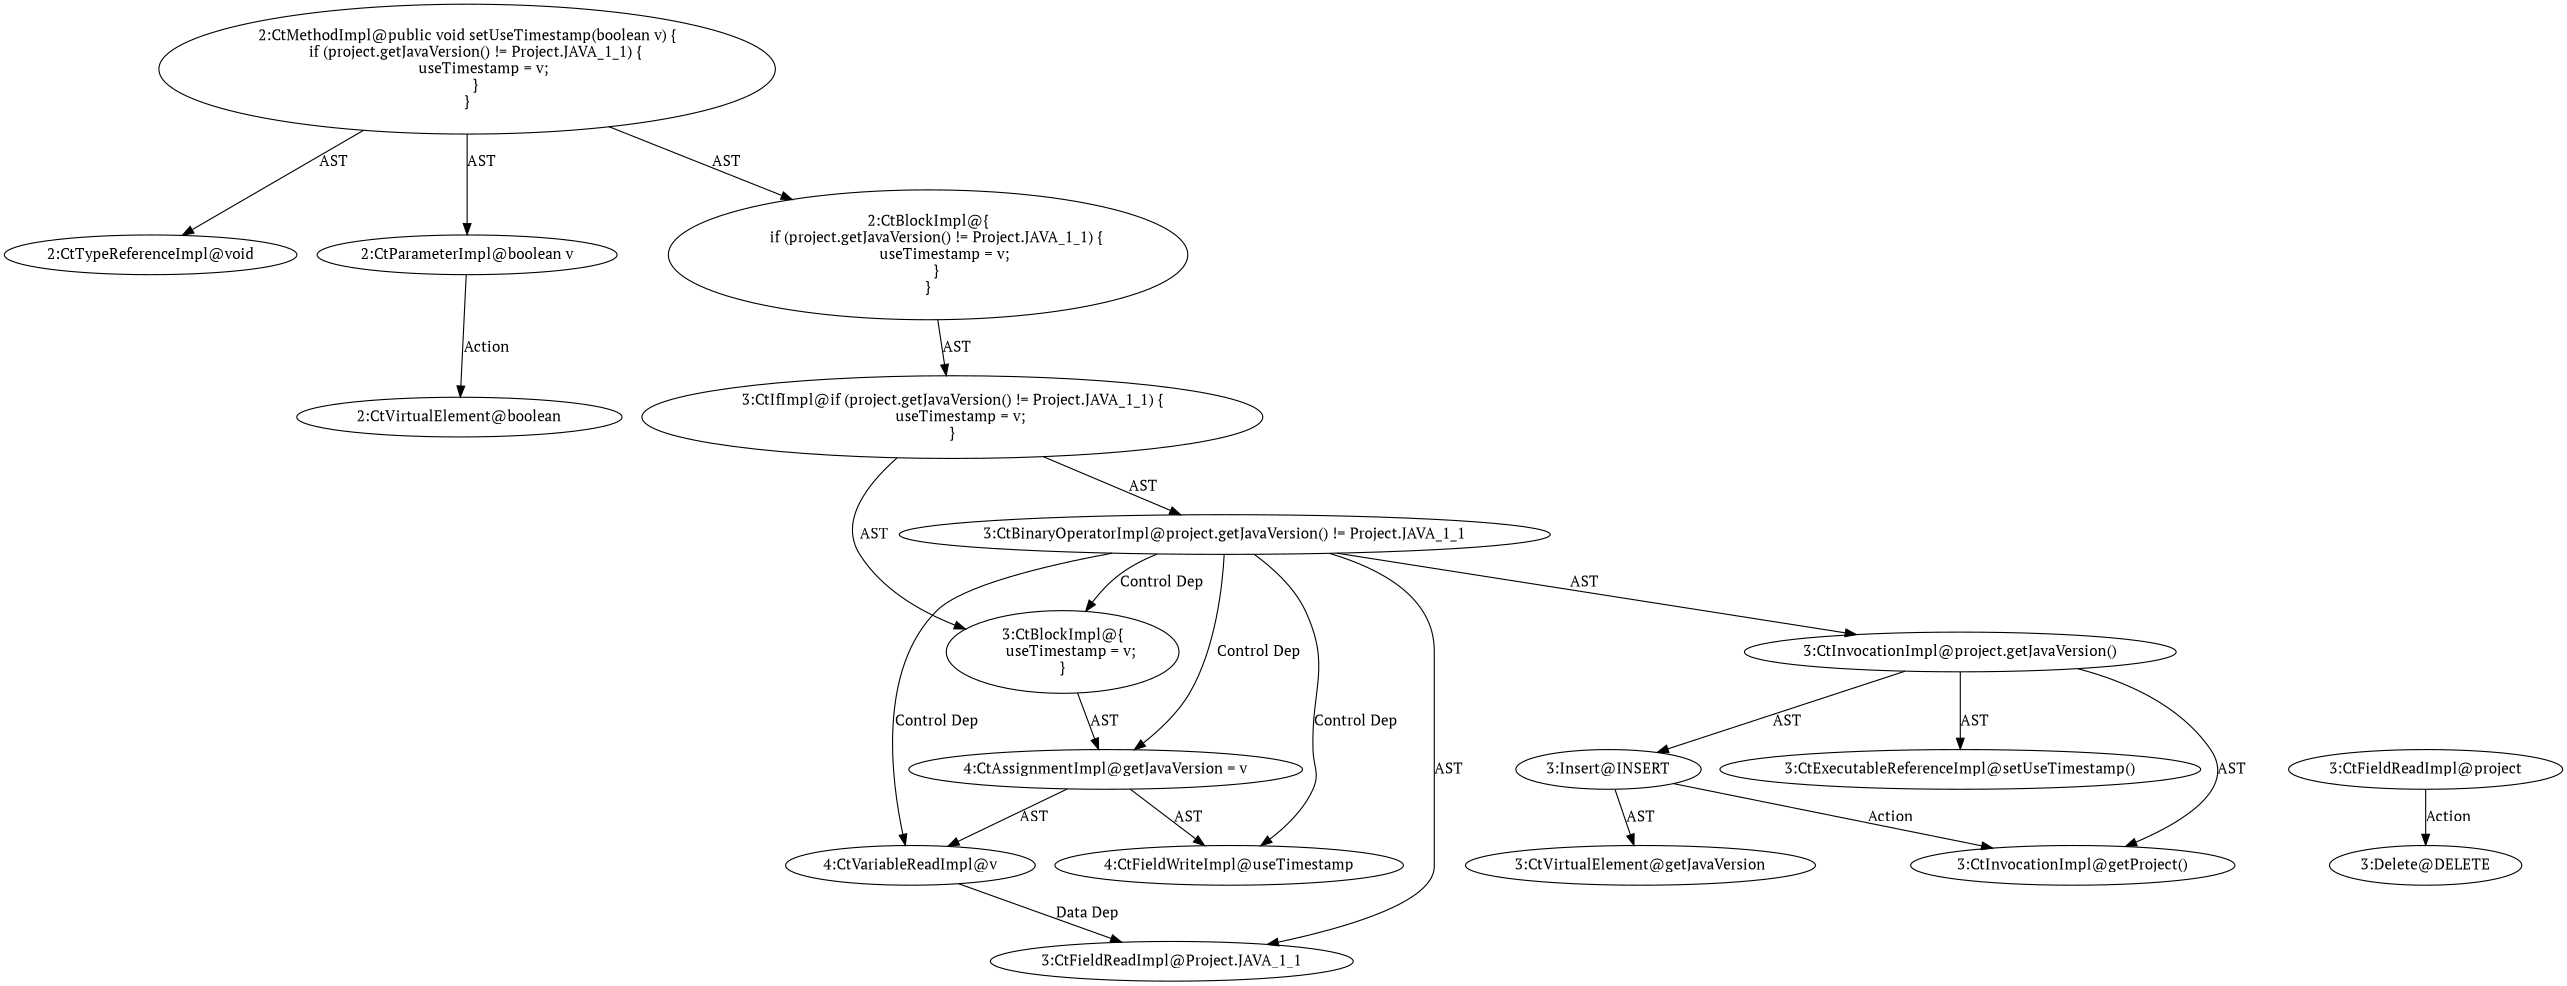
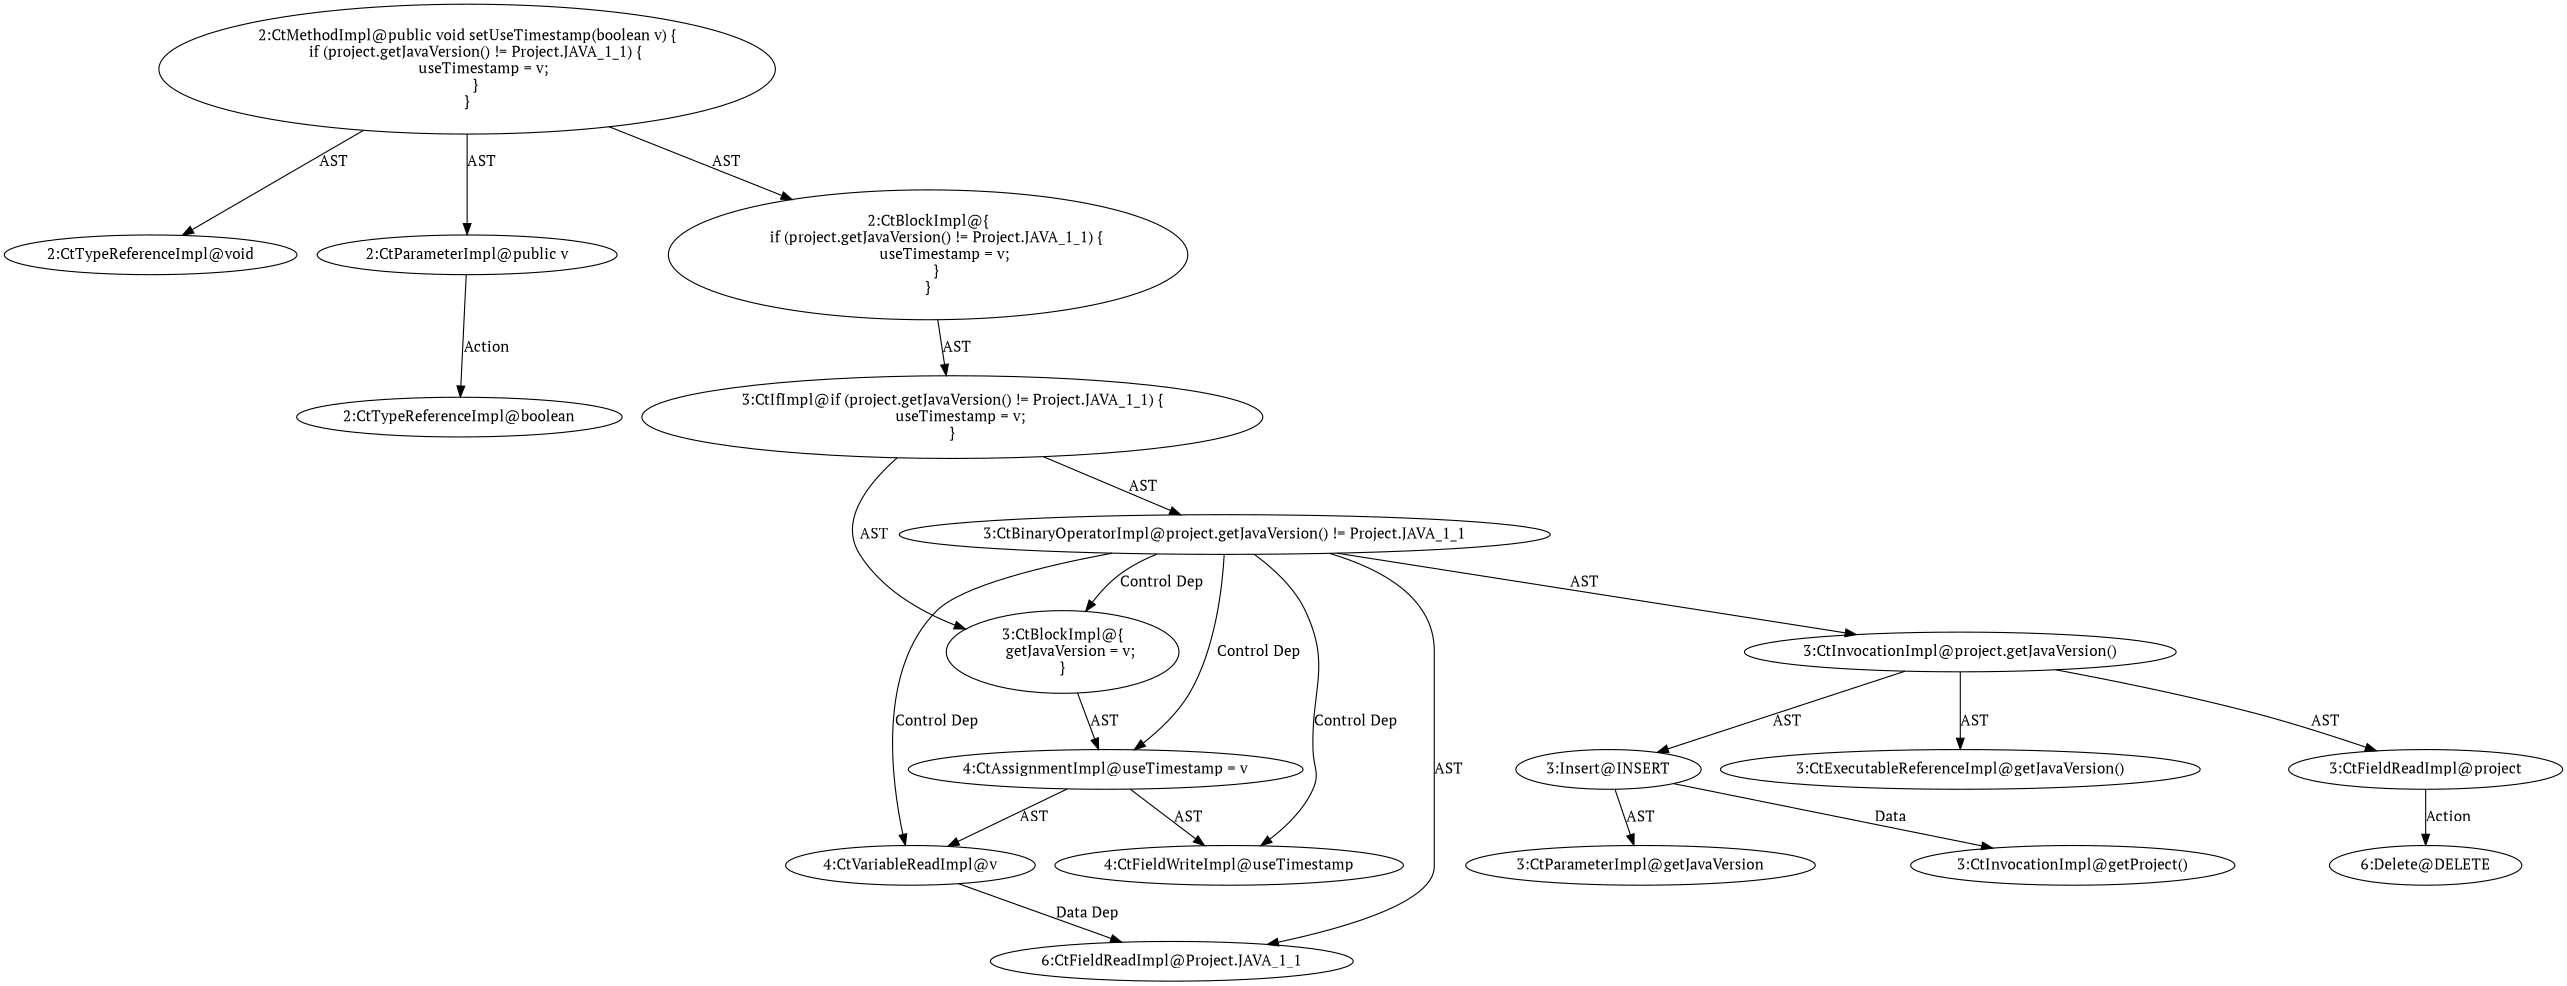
(467, 255) -> (467, 255)
(459, 417) -> (459, 417)
(1063, 652) -> (1063, 652)
(2204, 741) -> (2212, 703)
(1106, 769) -> (1106, 769)
(1960, 769) -> (1960, 769)
(1891, 817) -> (1891, 817)
(1640, 865) -> (1640, 865)
(2426, 865) -> (2426, 865)
(1172, 961) -> (1172, 961)
